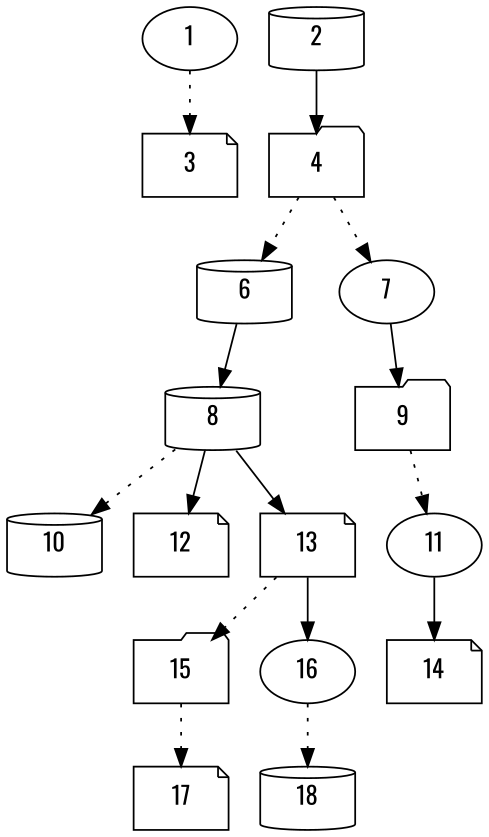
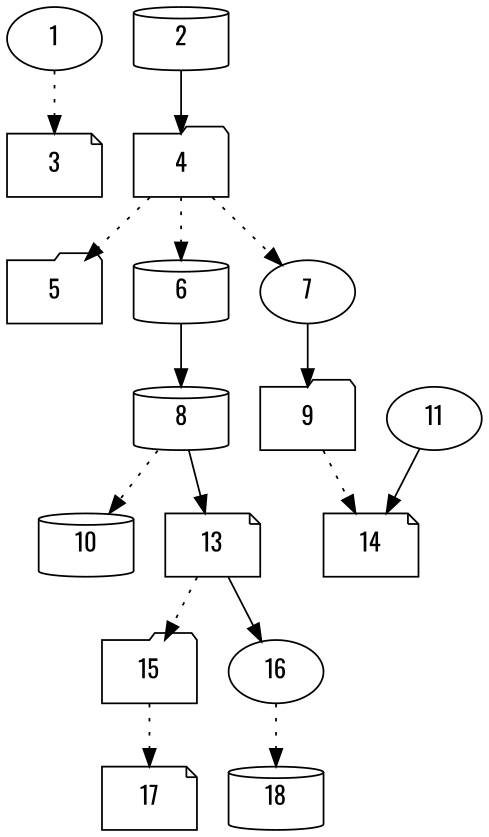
none -> (55, 292)
(416, 473) -> (335, 474)
(181, 545) -> none
